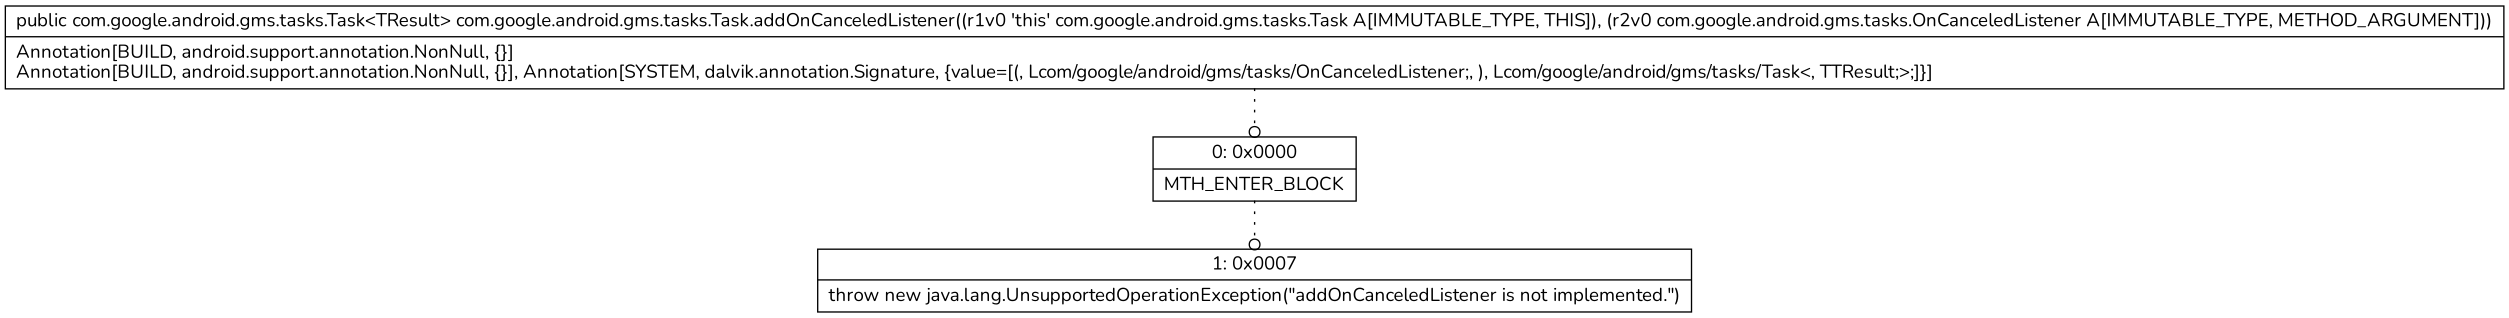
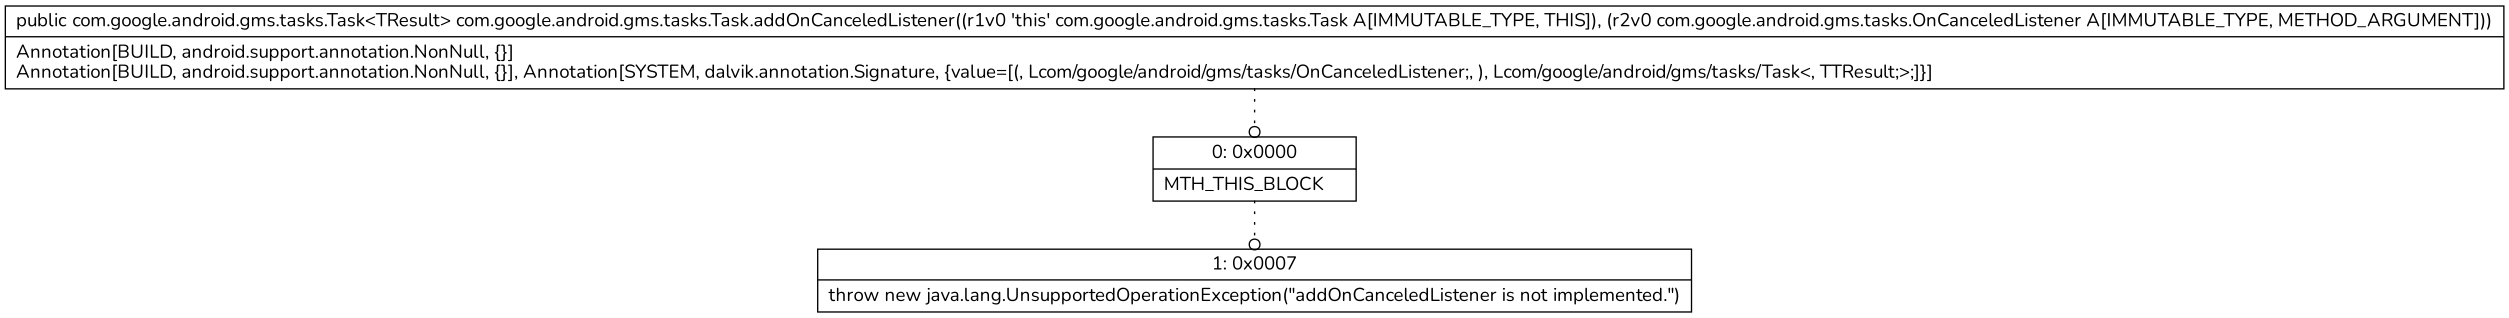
(1255, 184) -> (1245, 184)
